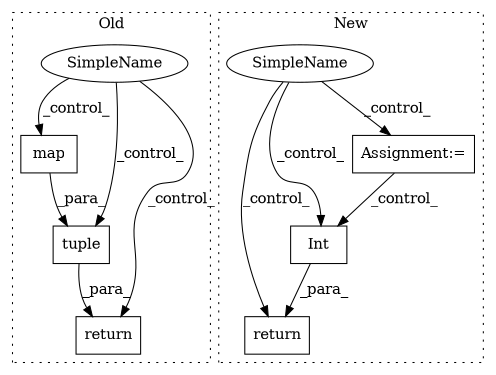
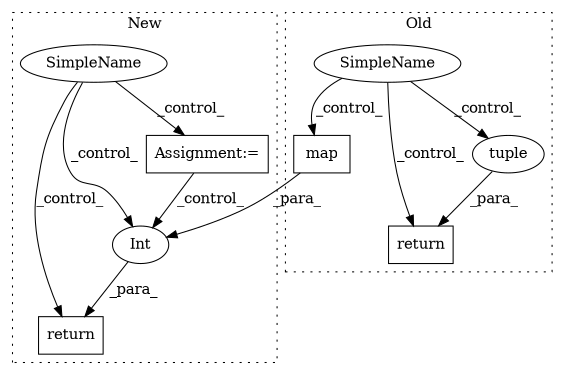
(54, 196) -> (242, 210)
(81, 245) -> (508, 154)
(319, 245) -> (141, 245)
